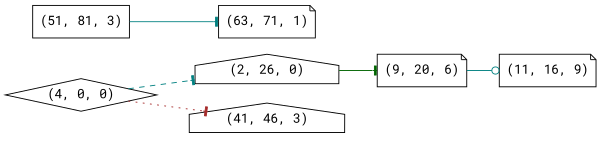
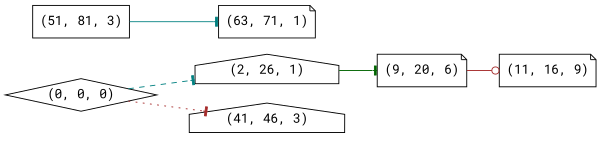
(267, 71) -> (267, 71)
(479, 71) -> (479, 71)
(81, 95) -> (81, 95)
